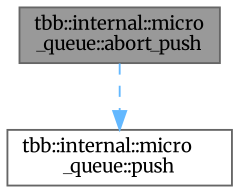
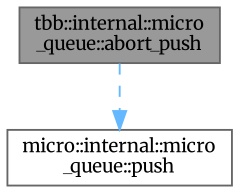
(120, 158) -> (120, 158)
